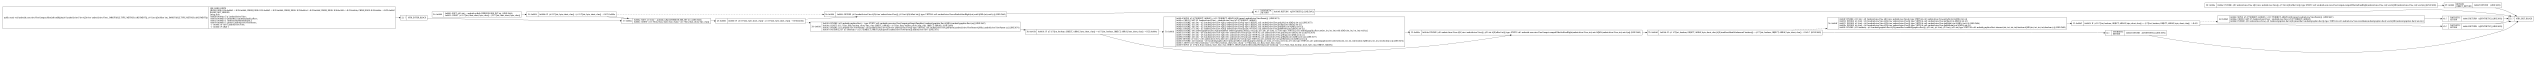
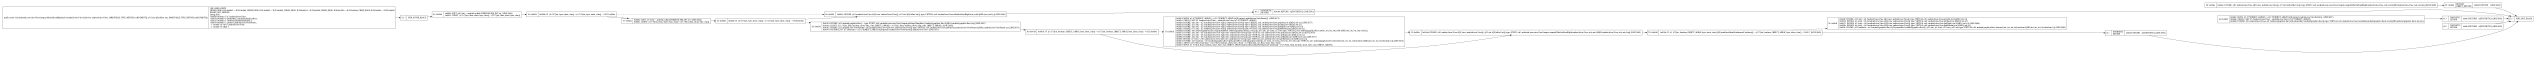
(524, 20) -> (429, 17)
(2136, 23) -> none
